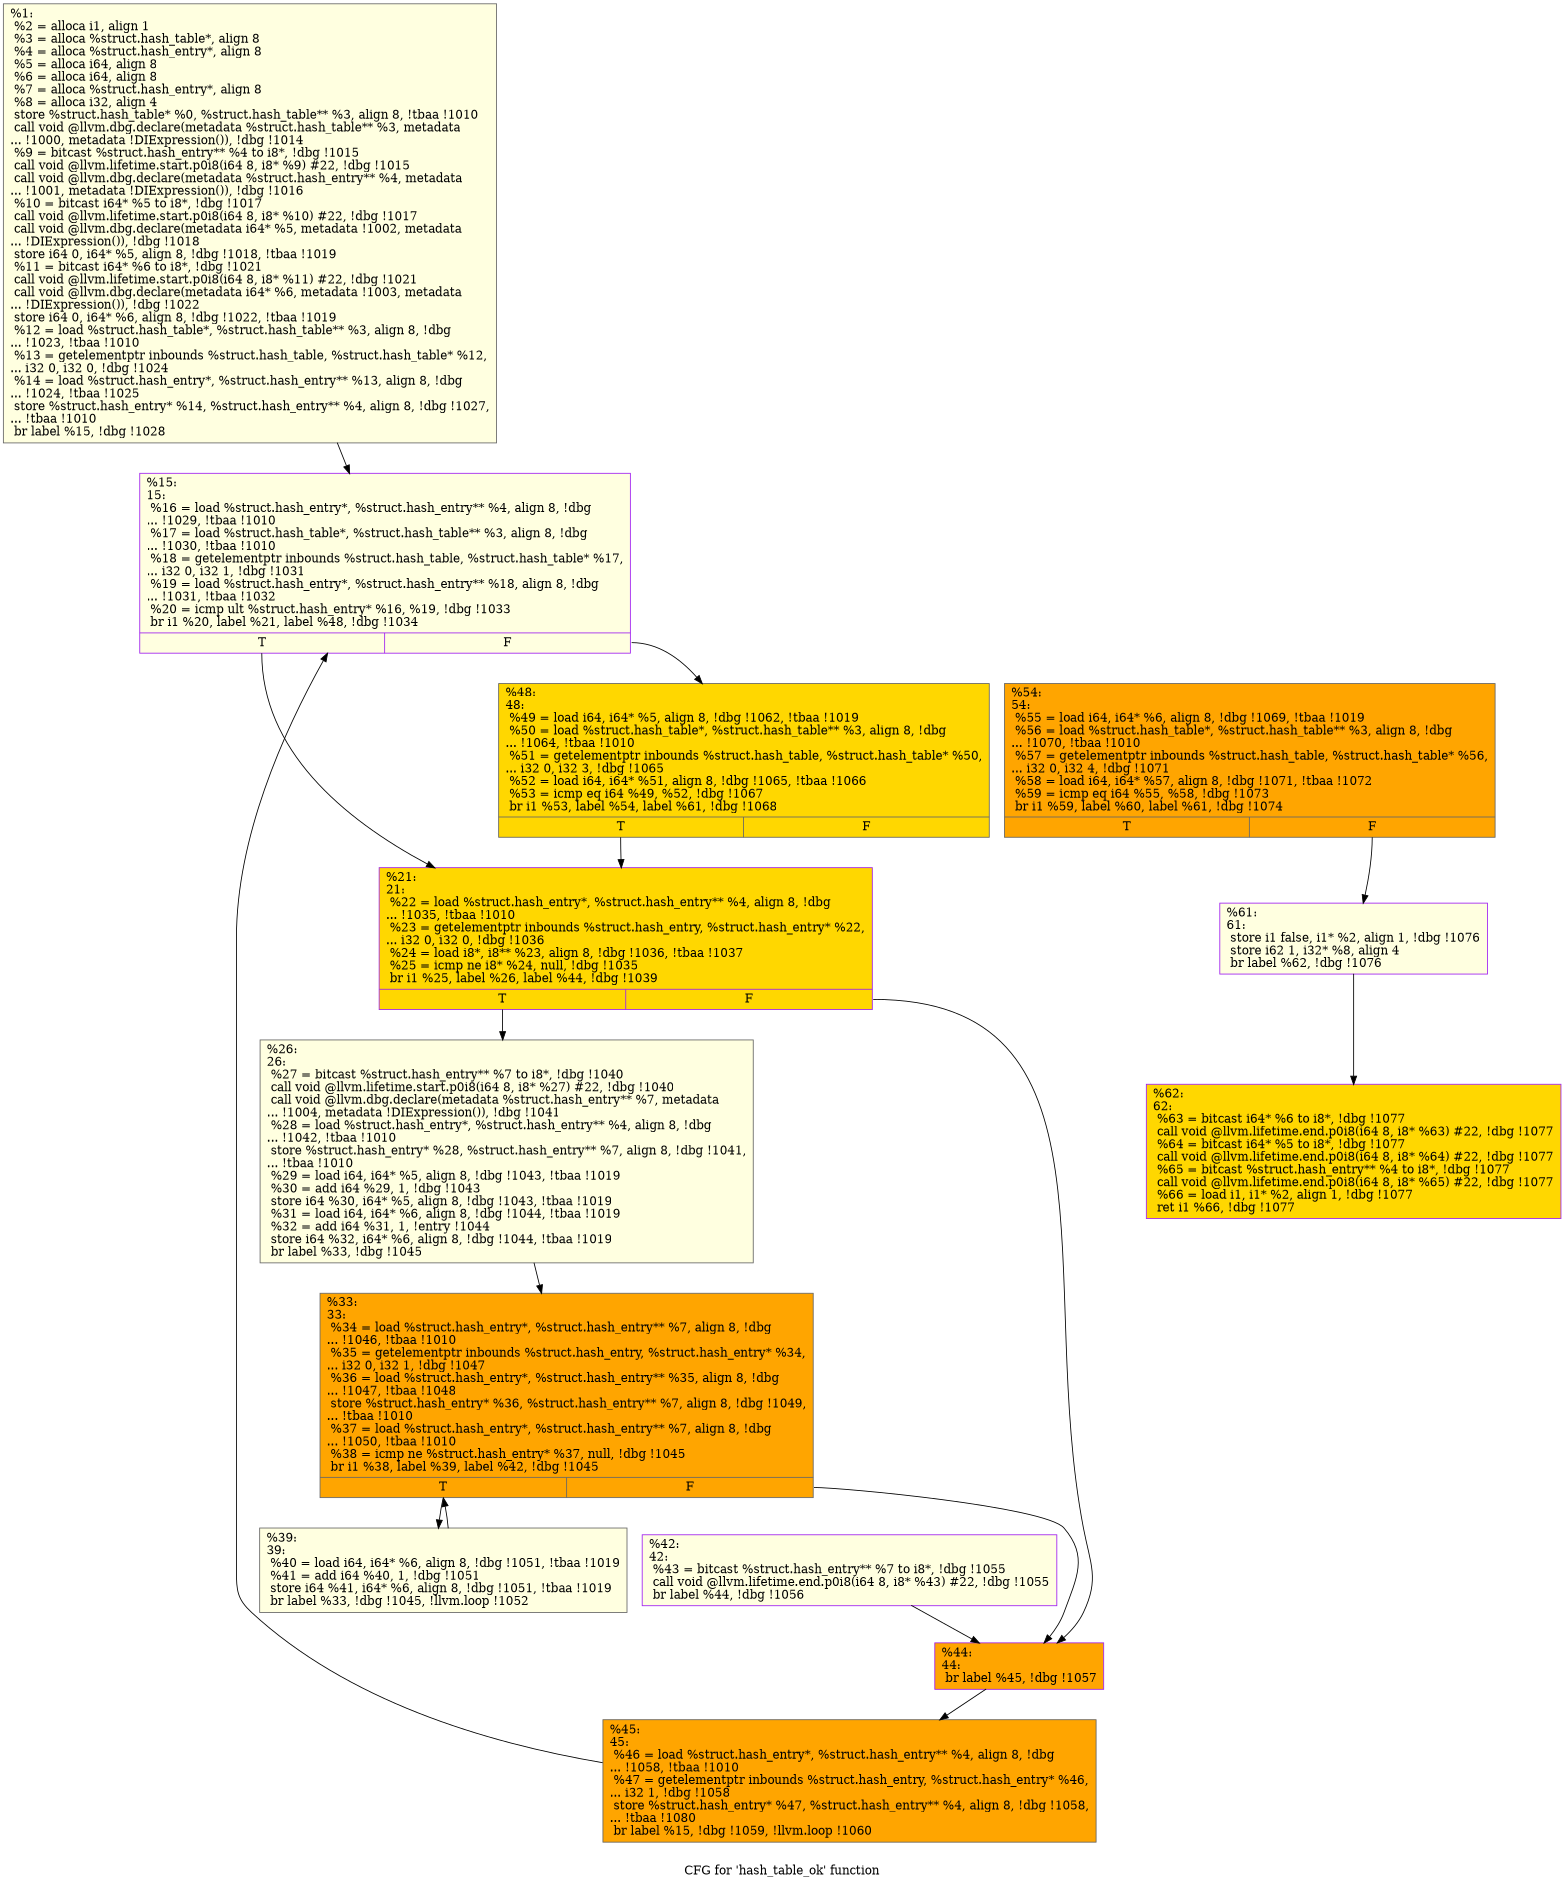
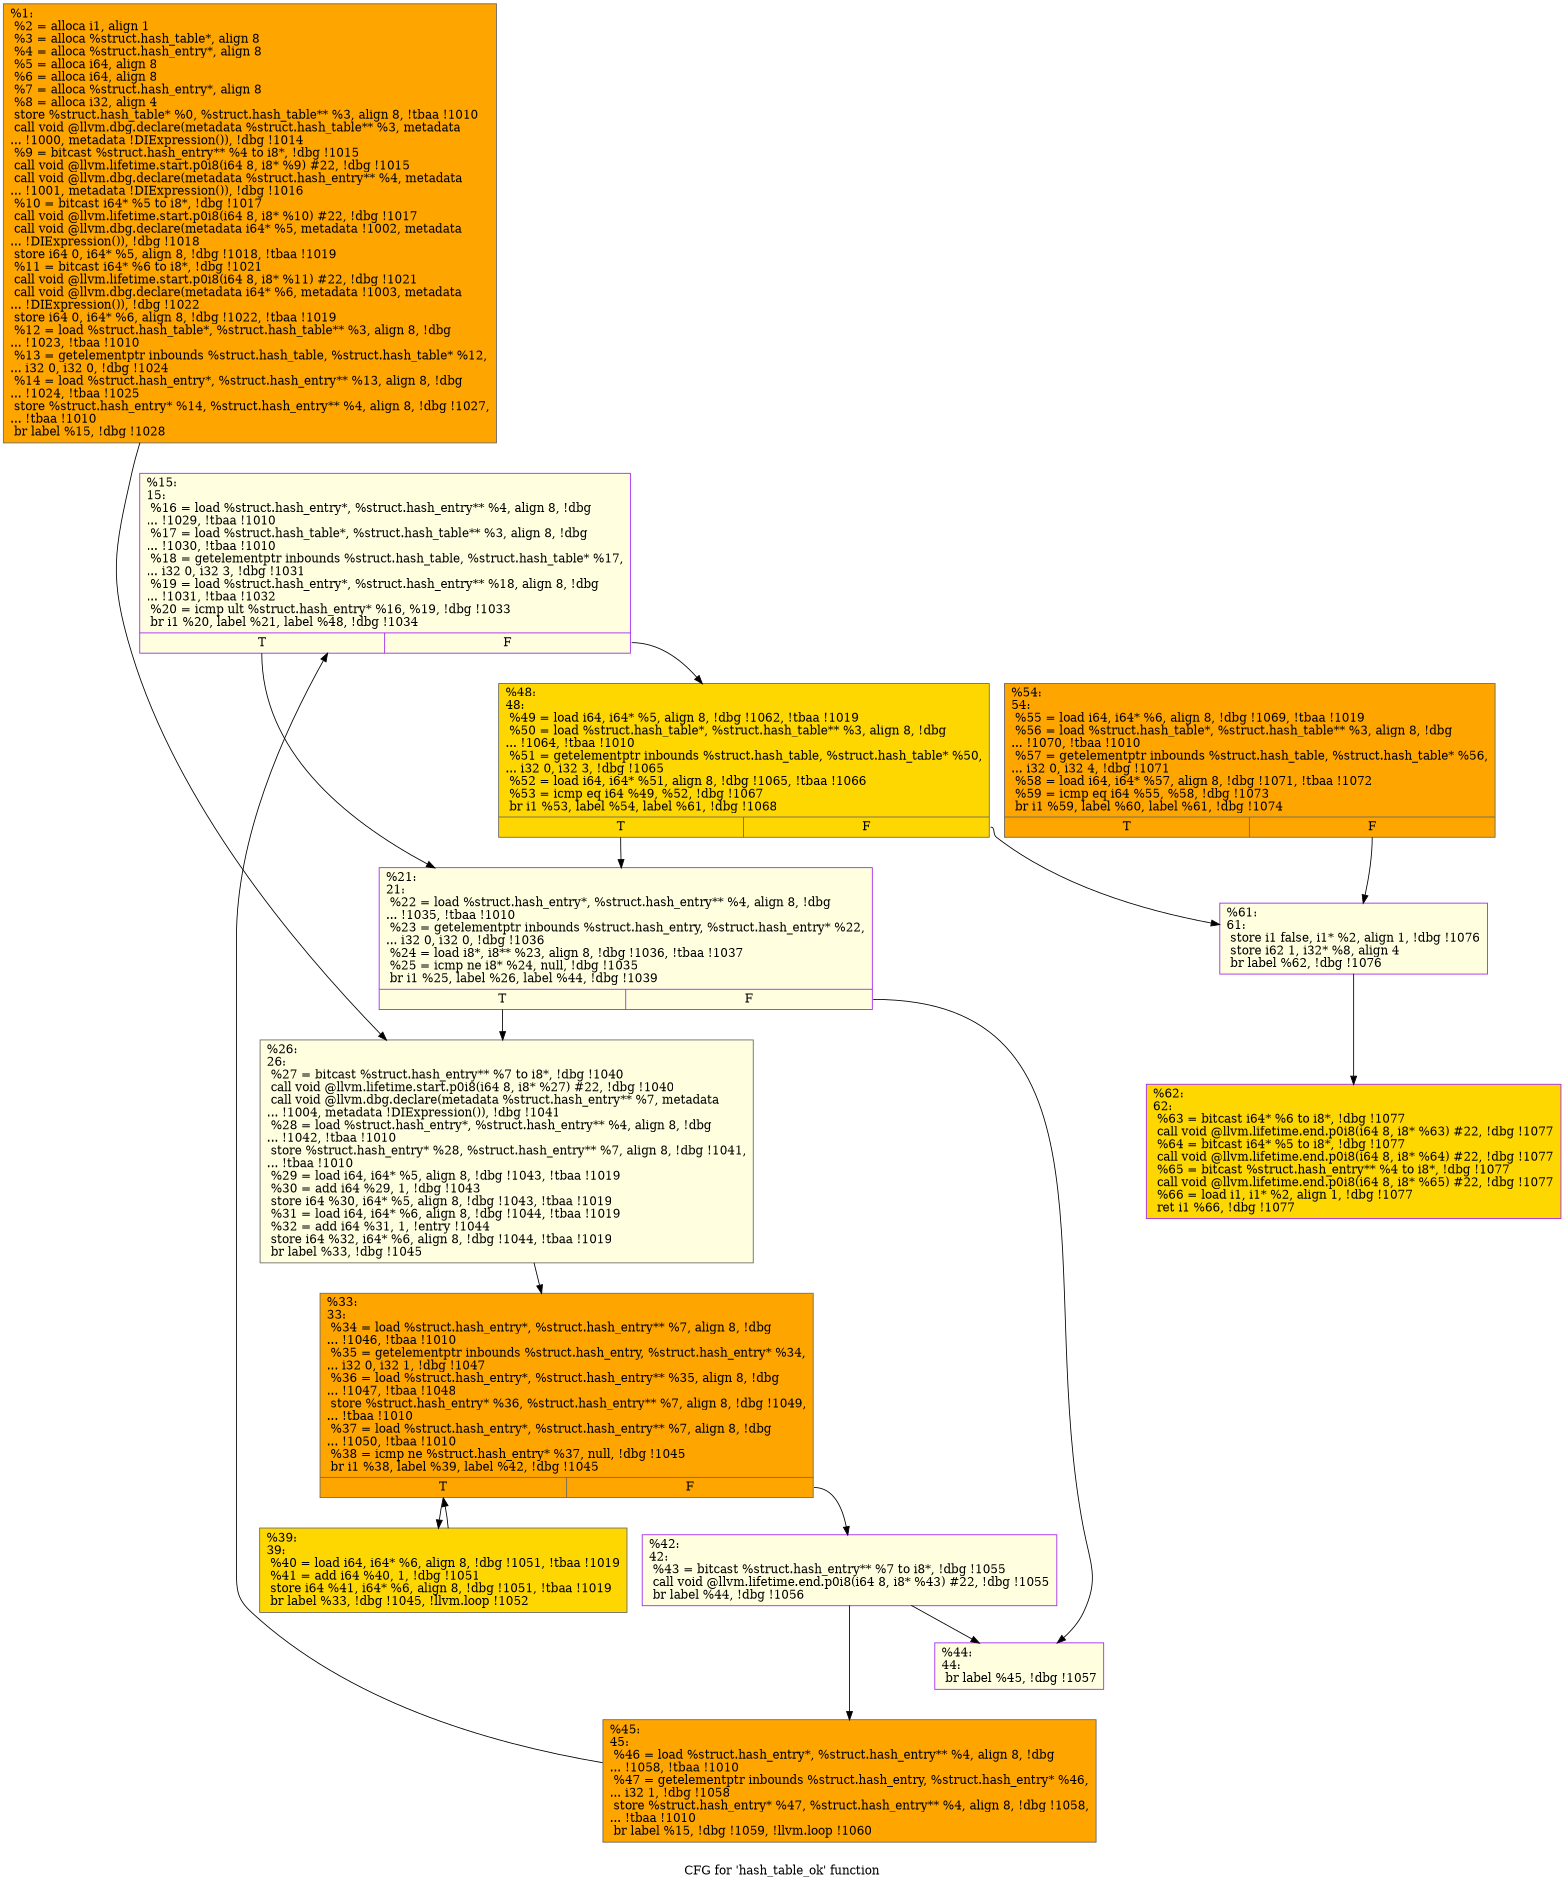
(250, 223) -> (250, 223)
(342, 454) -> (179, 766)
(226, 572) -> (226, 572)
none -> (1093, 890)
(626, 939) -> (626, 939)
(999, 1509) -> (837, 1501)
(443, 1570) -> (443, 1570)
(1019, 1666) -> (1019, 1666)
(967, 1702) -> (850, 1658)
(653, 1819) -> (653, 1819)
